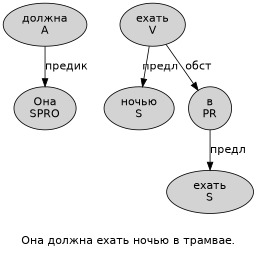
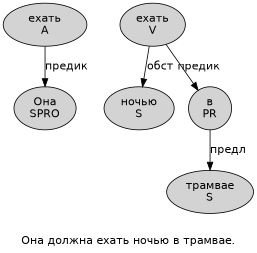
(45, 25) -> (45, 25)
(161, 67) -> (161, 67)
(199, 67) -> (199, 67)
(210, 192) -> (210, 192)
